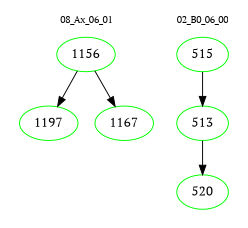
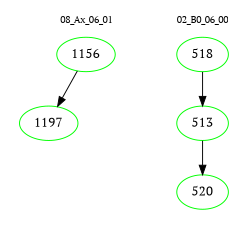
(203, 54) -> (203, 54)
(124, 123) -> none
